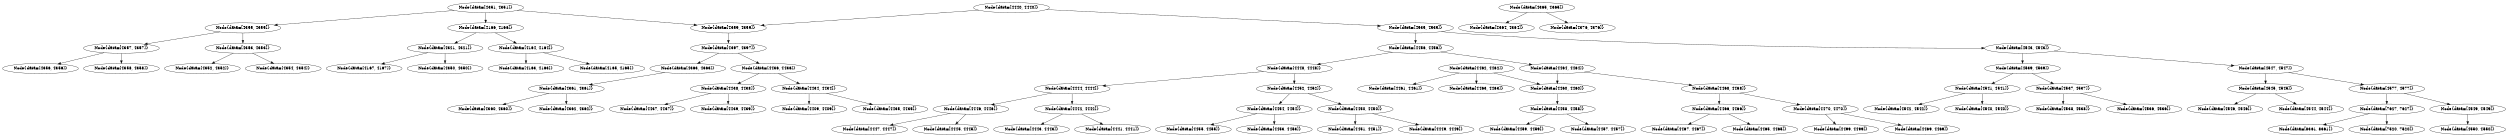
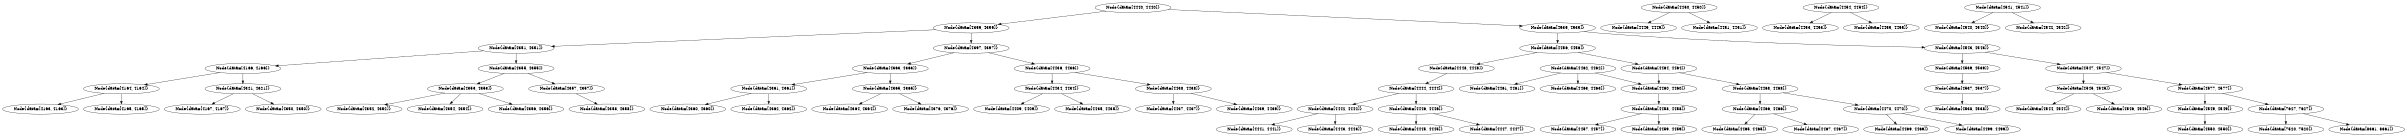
(606, 18) -> (745, 38)
(82, 58) -> (494, 99)
none -> (890, 77)
(2004, 78) -> none
(1294, 89) -> none
(2144, 109) -> none
